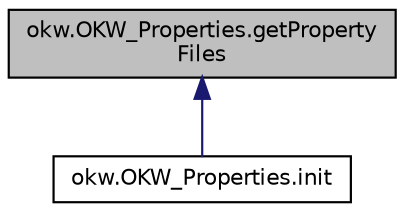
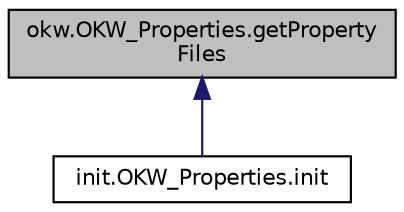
(202, 179) -> (202, 179)
